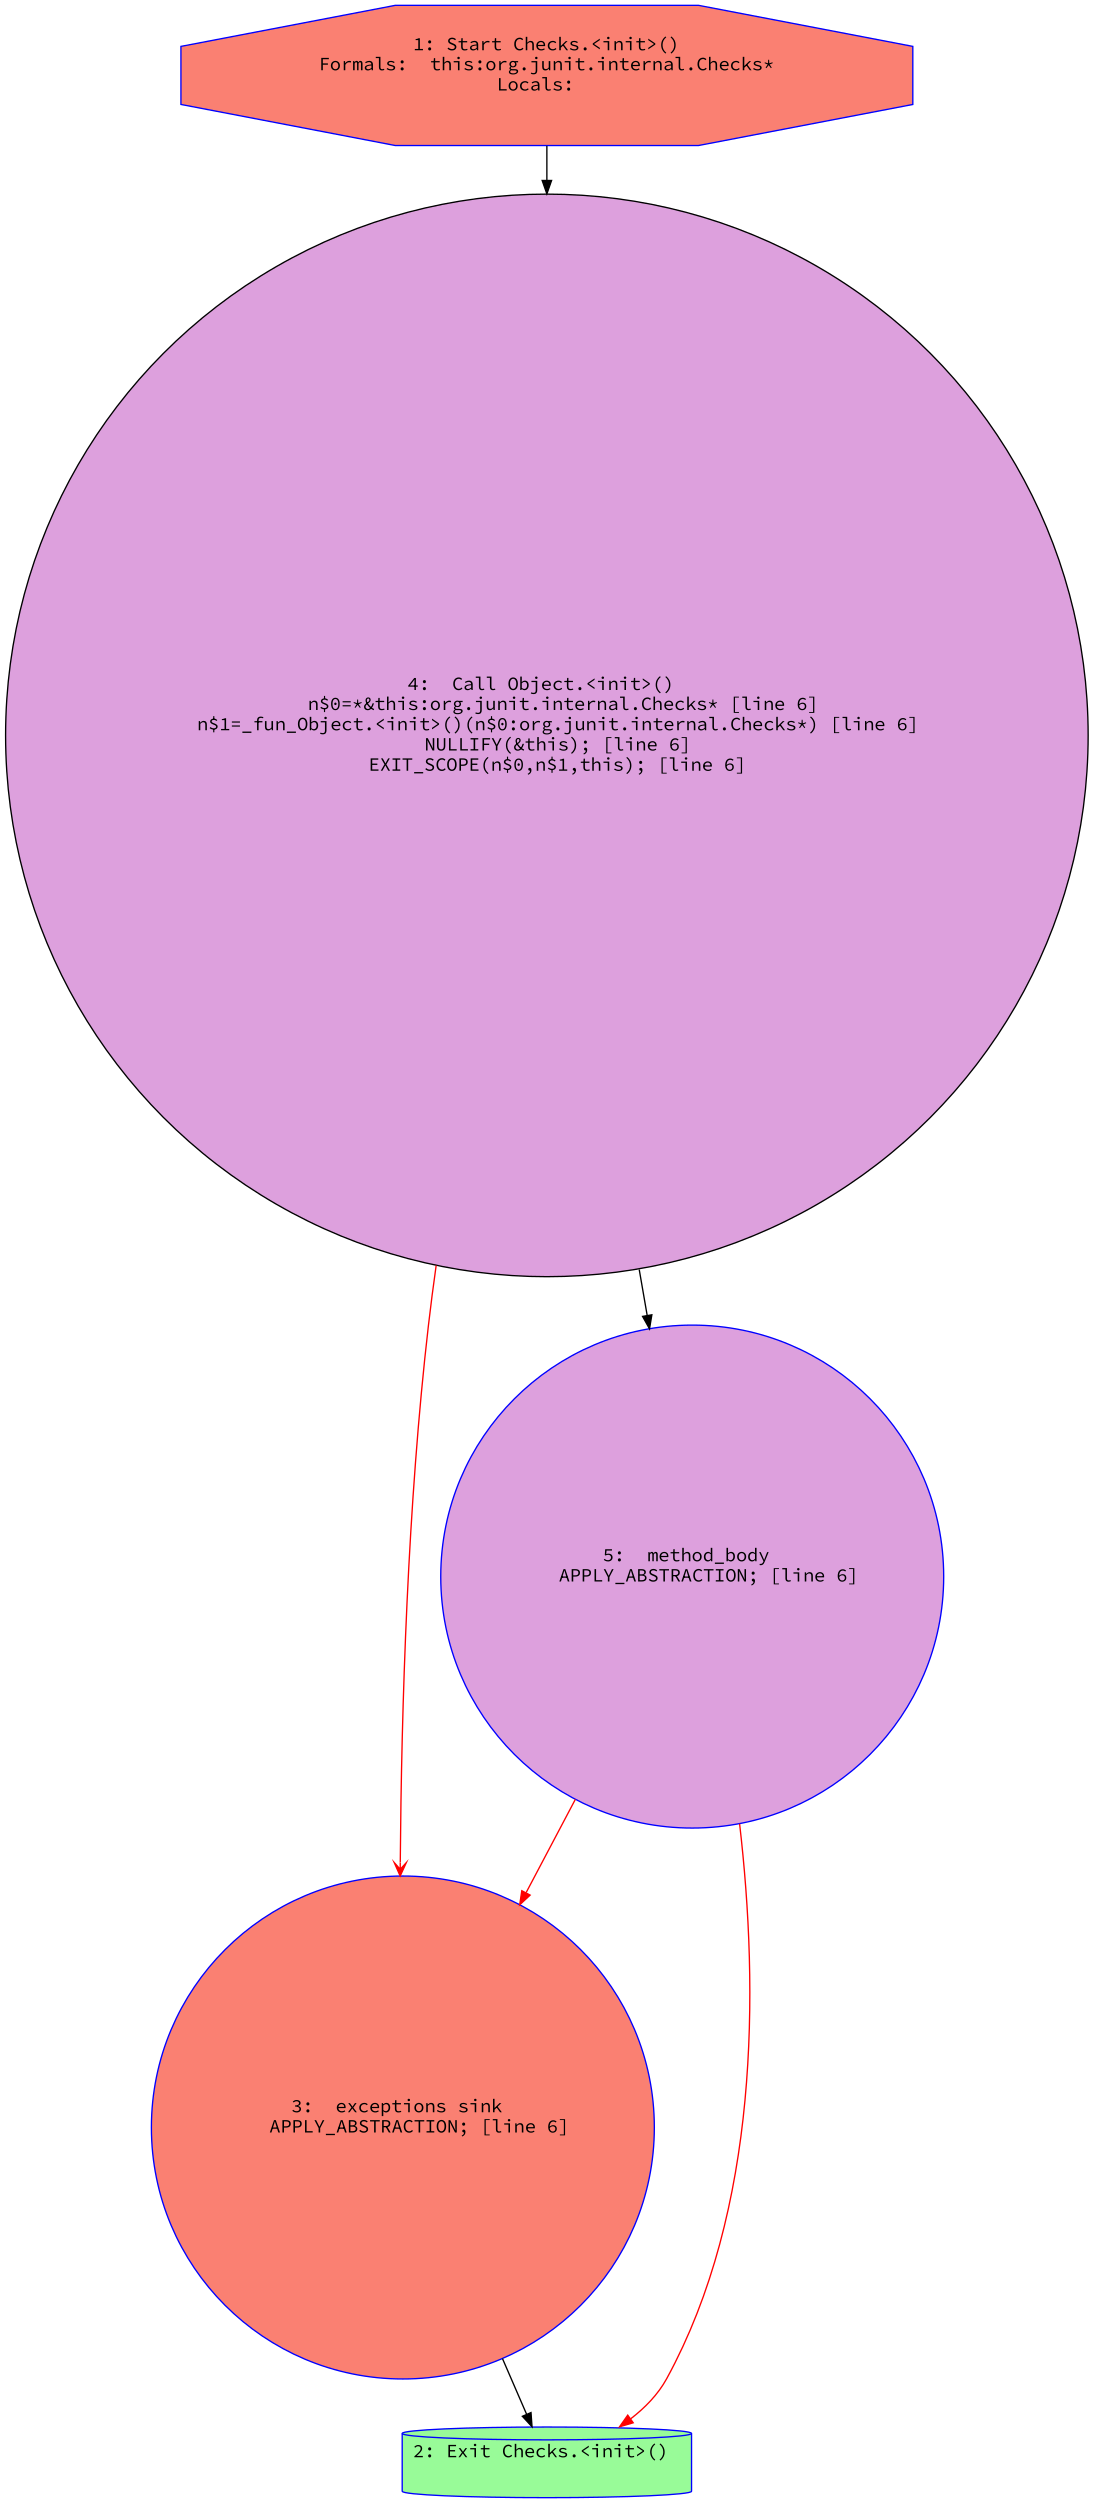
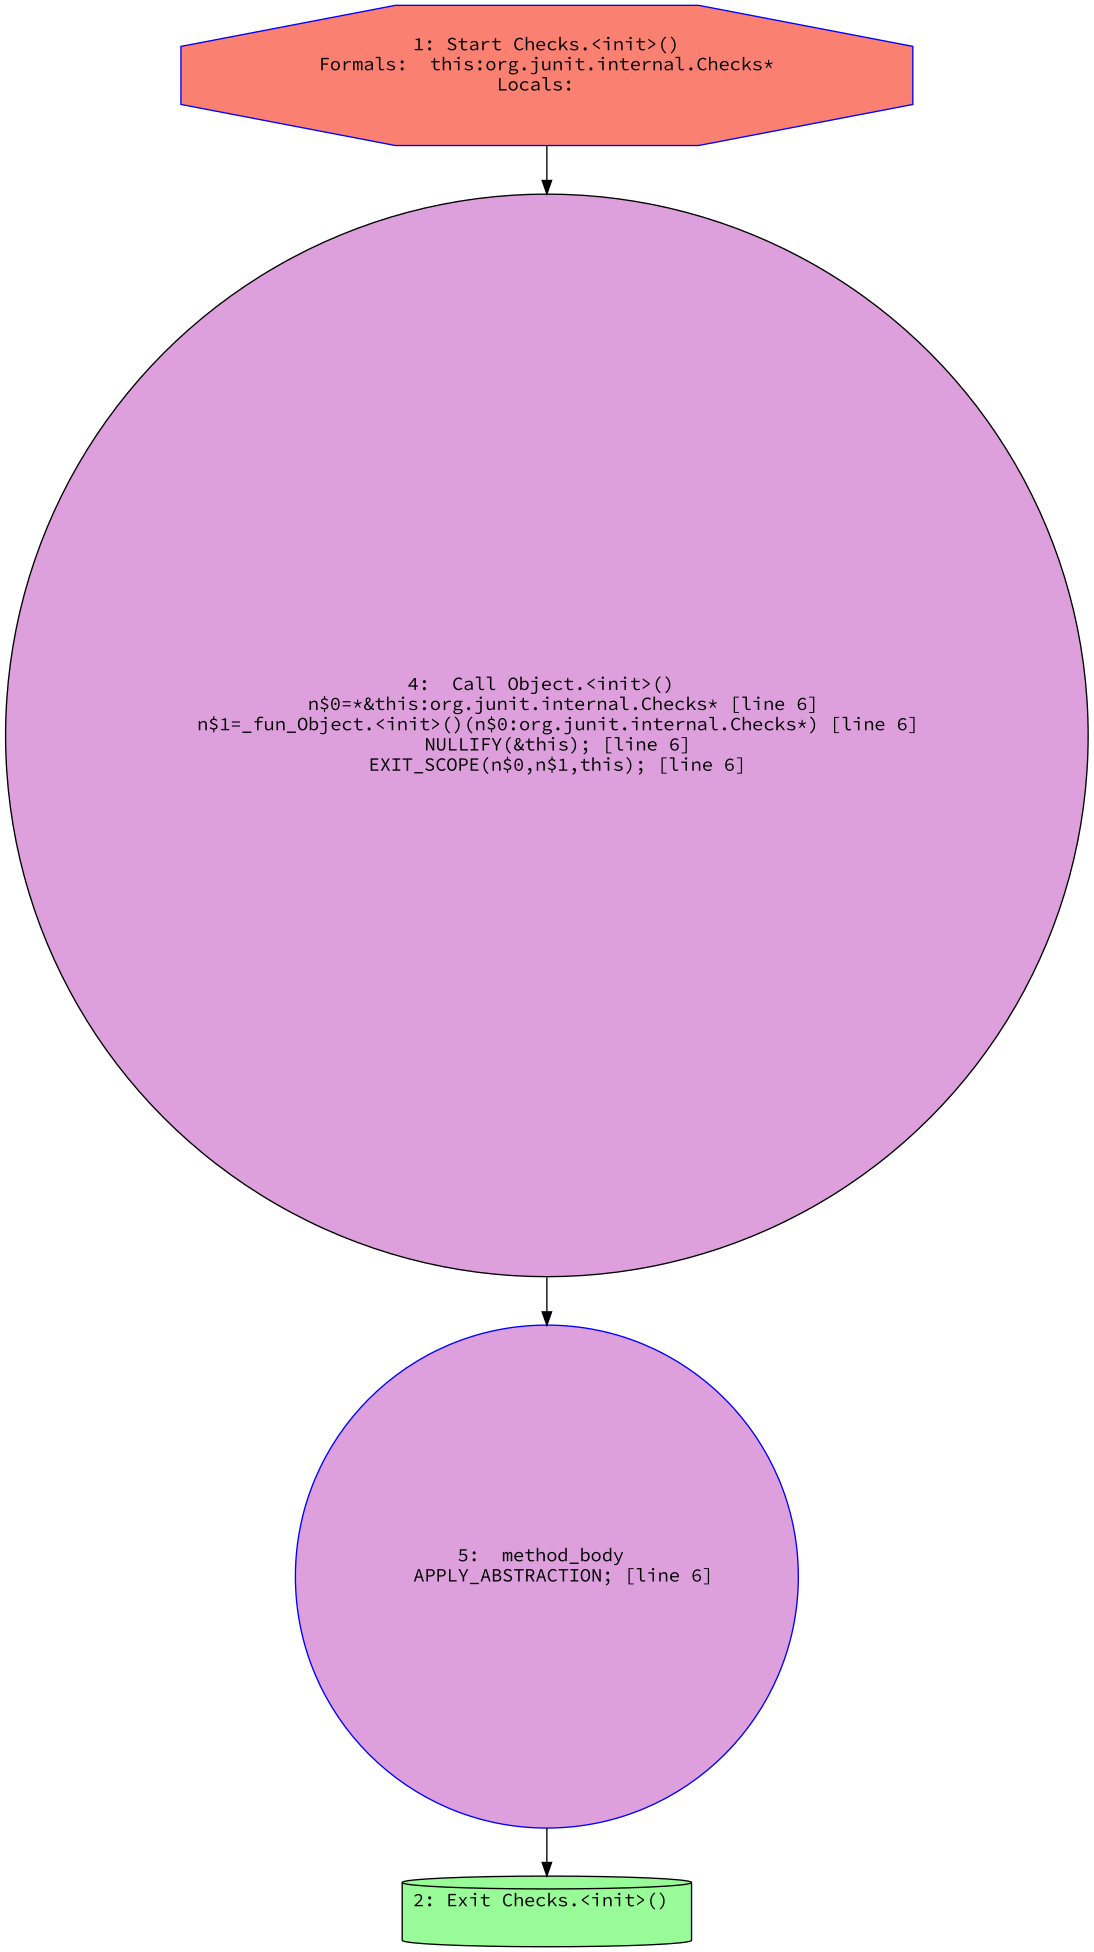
(403, 2127) -> none
(741, 2134) -> (547, 1845)
(547, 2462) -> (547, 1911)
